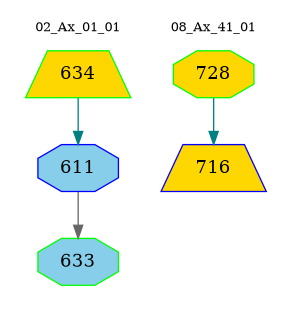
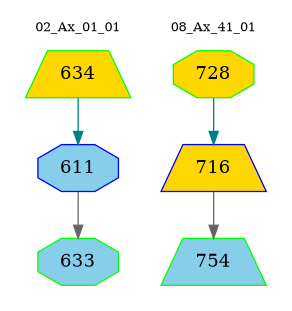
none -> (214, 262)
